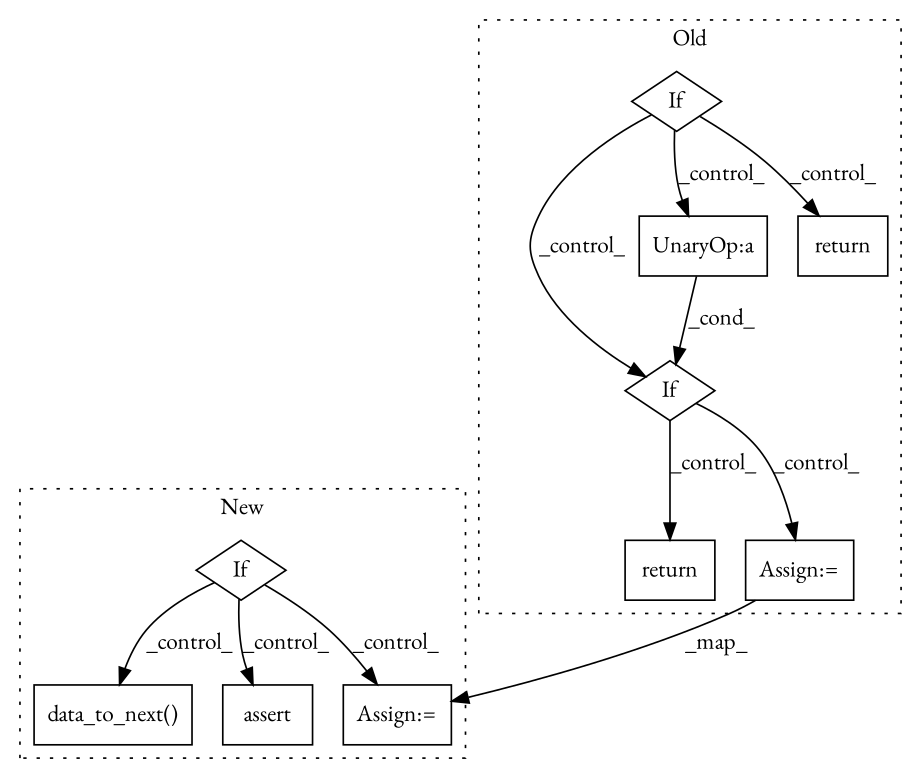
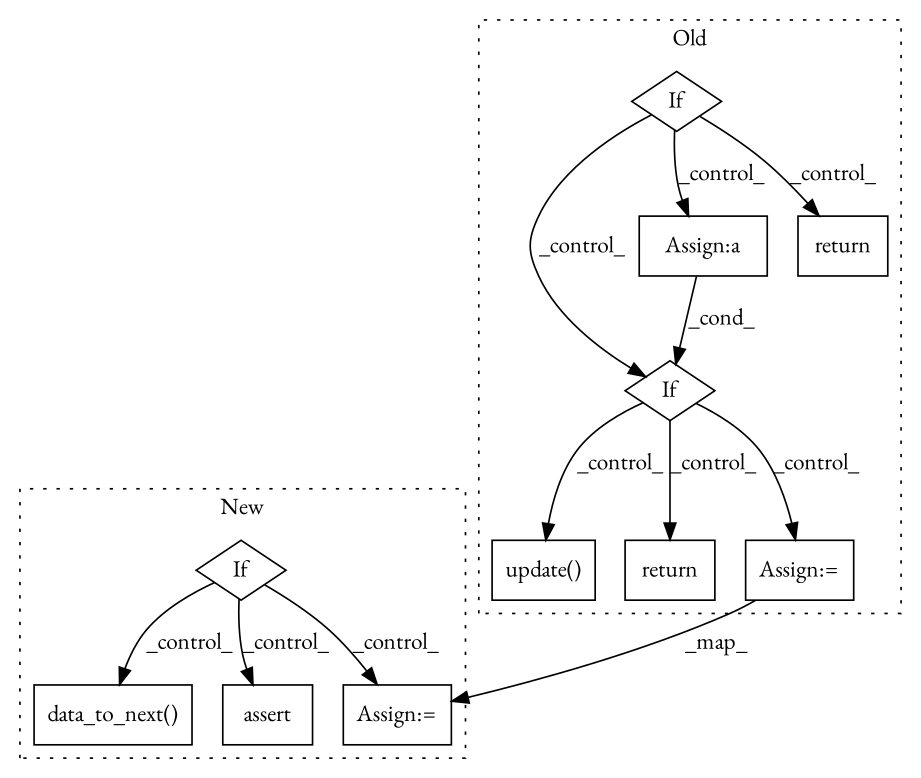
(703, 246) -> (703, 246)
none -> (544, 570)
